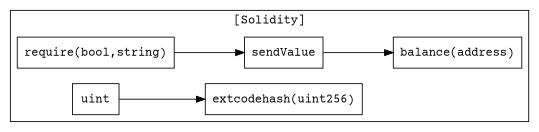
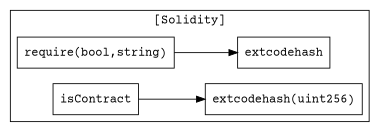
(284, 53) -> (284, 53)
(458, 53) -> none
(96, 99) -> (96, 99)
